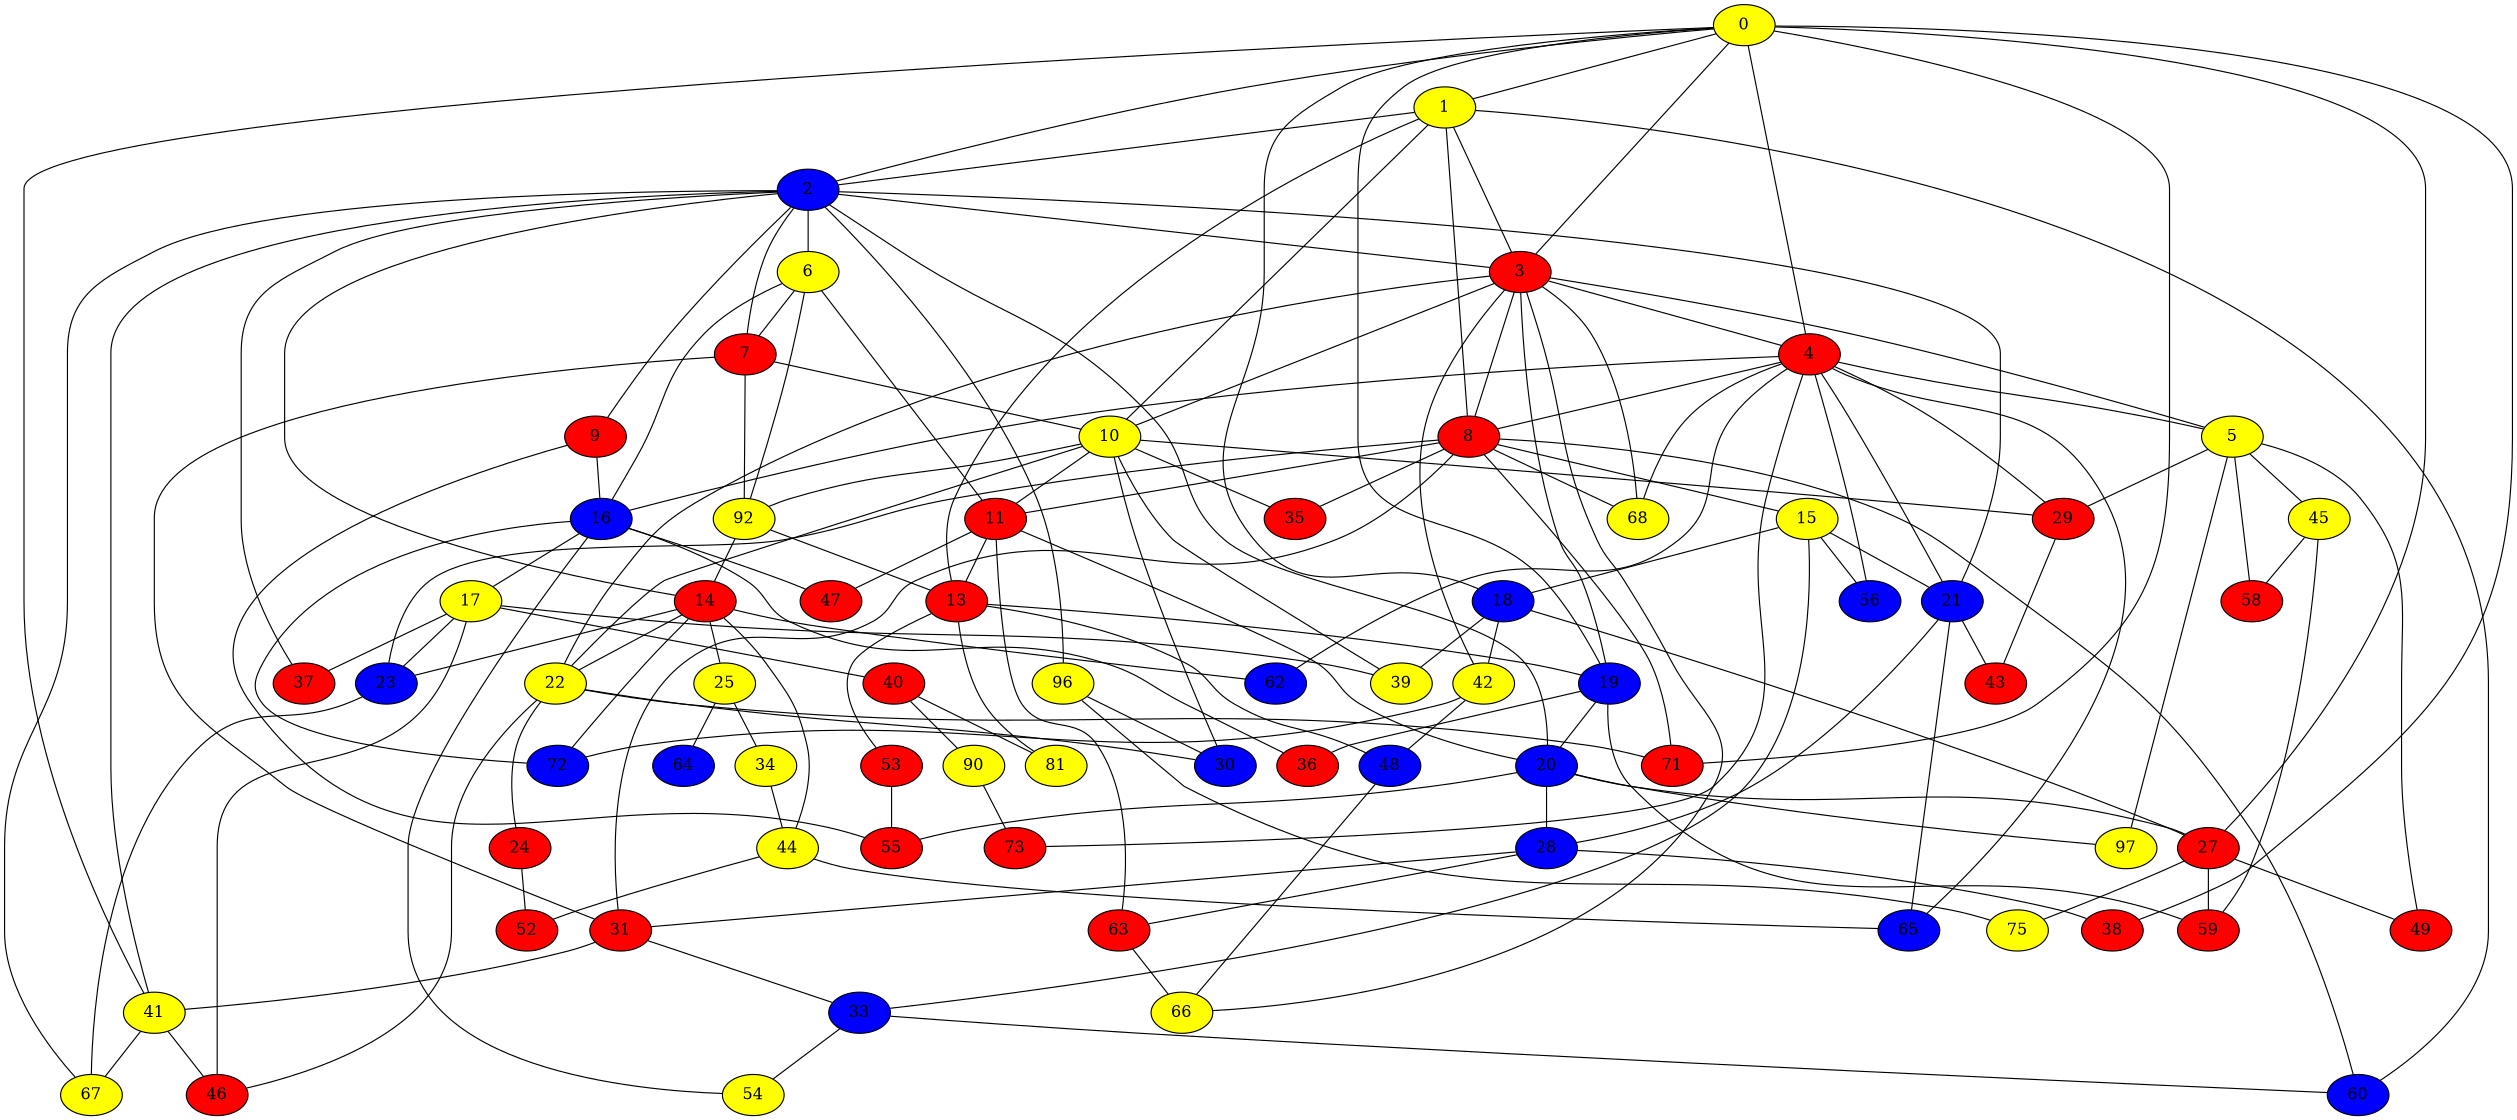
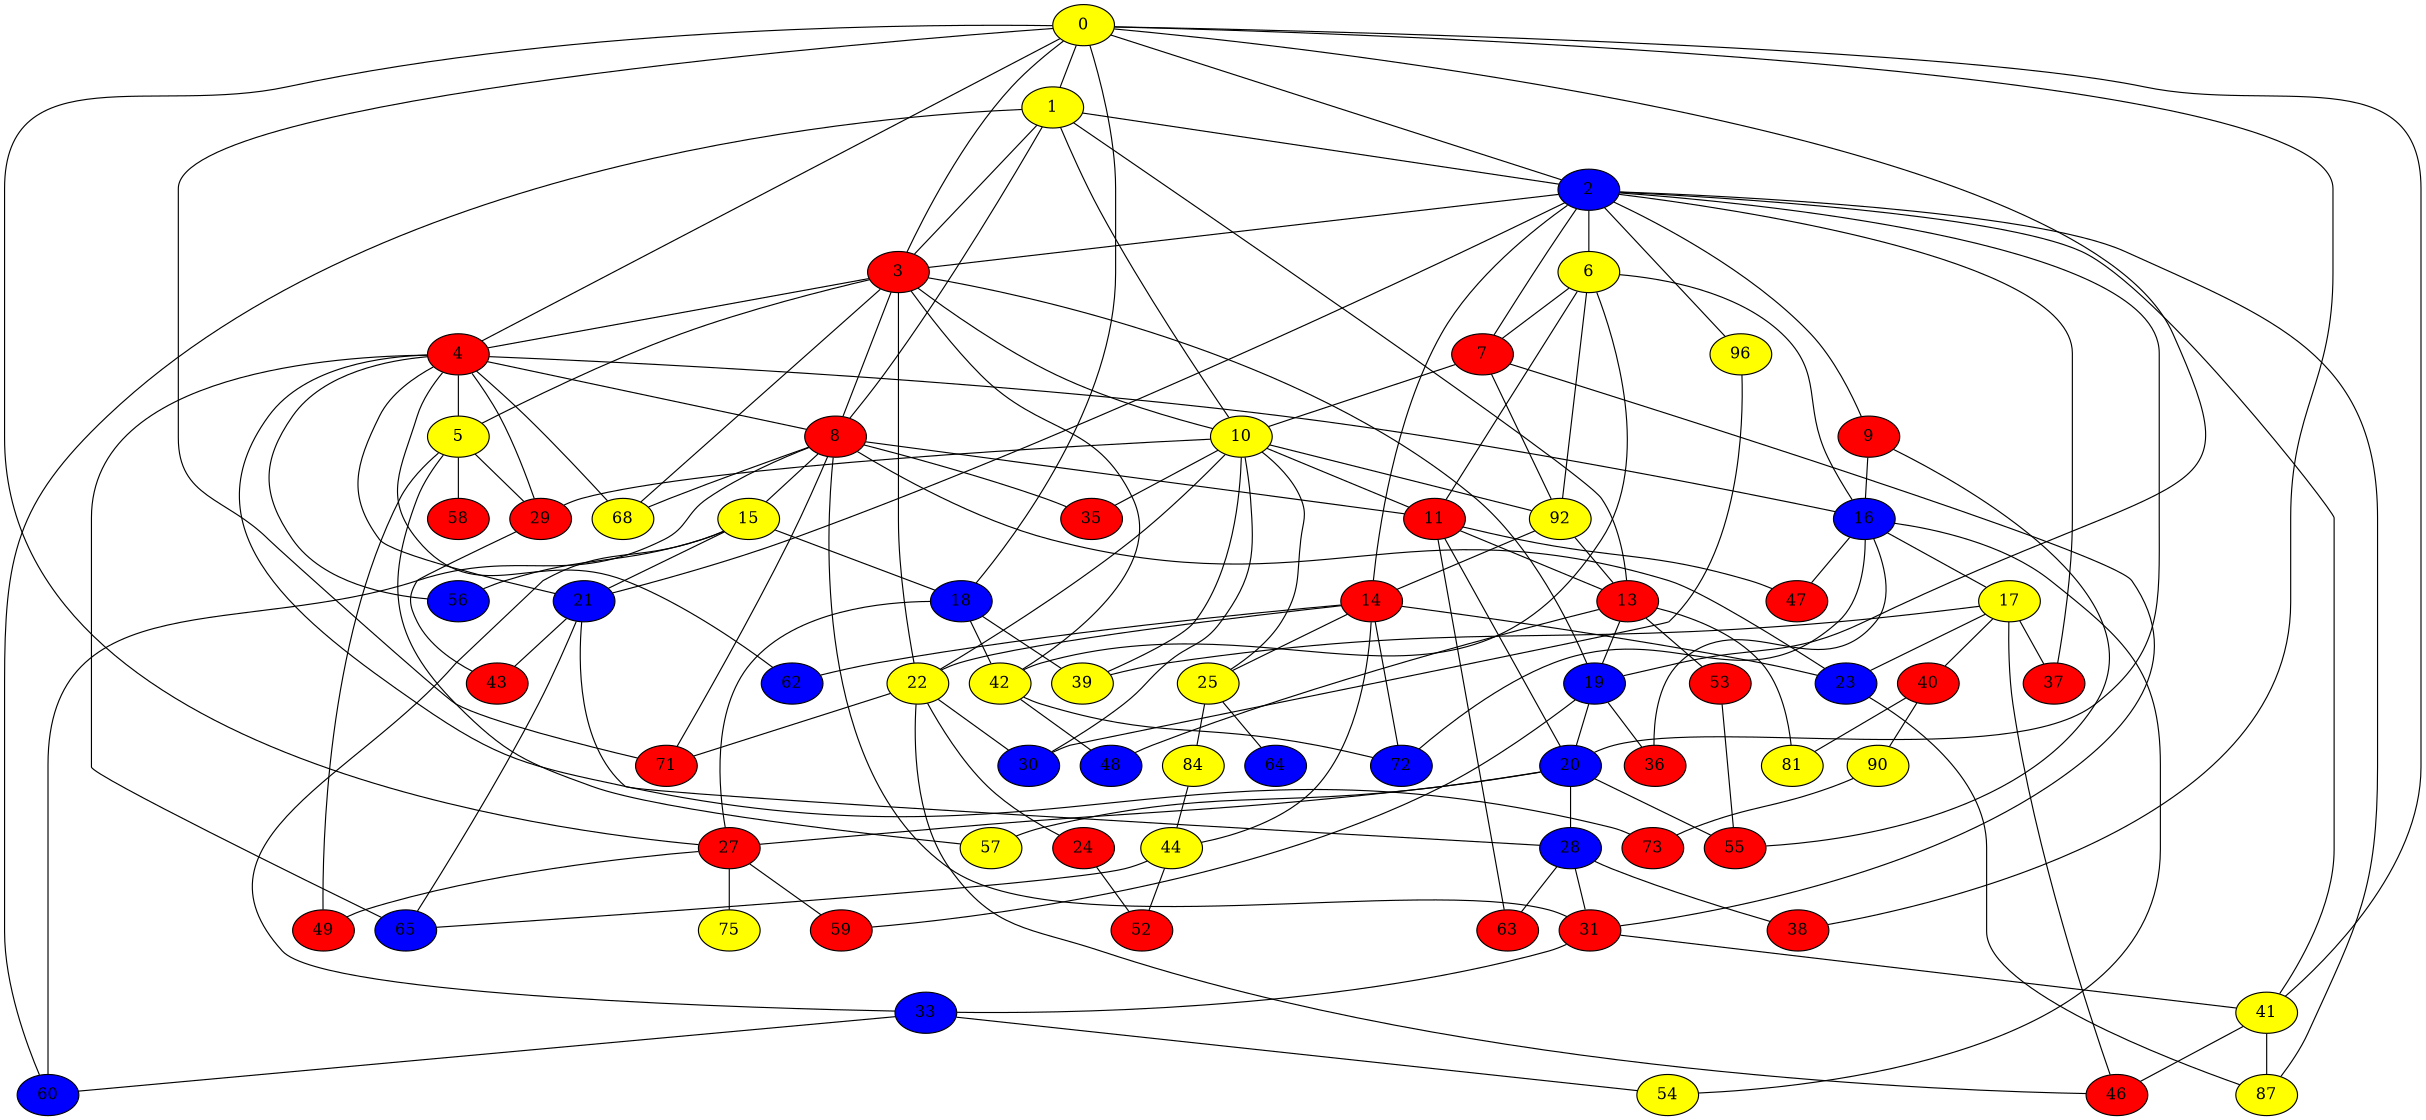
(2319, 519) -> none
none -> (1298, 572)
none -> (1394, 655)
(766, 766) -> (1193, 766)
(2126, 848) -> (991, 848)
(1514, 881) -> none
(1182, 1013) -> none
(91, 1095) -> (2267, 1095)
